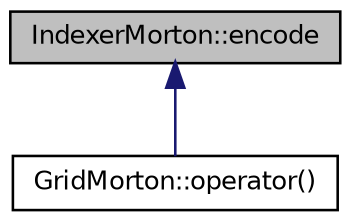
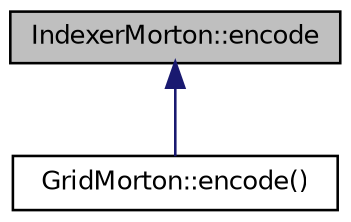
(175, 183) -> (175, 183)
